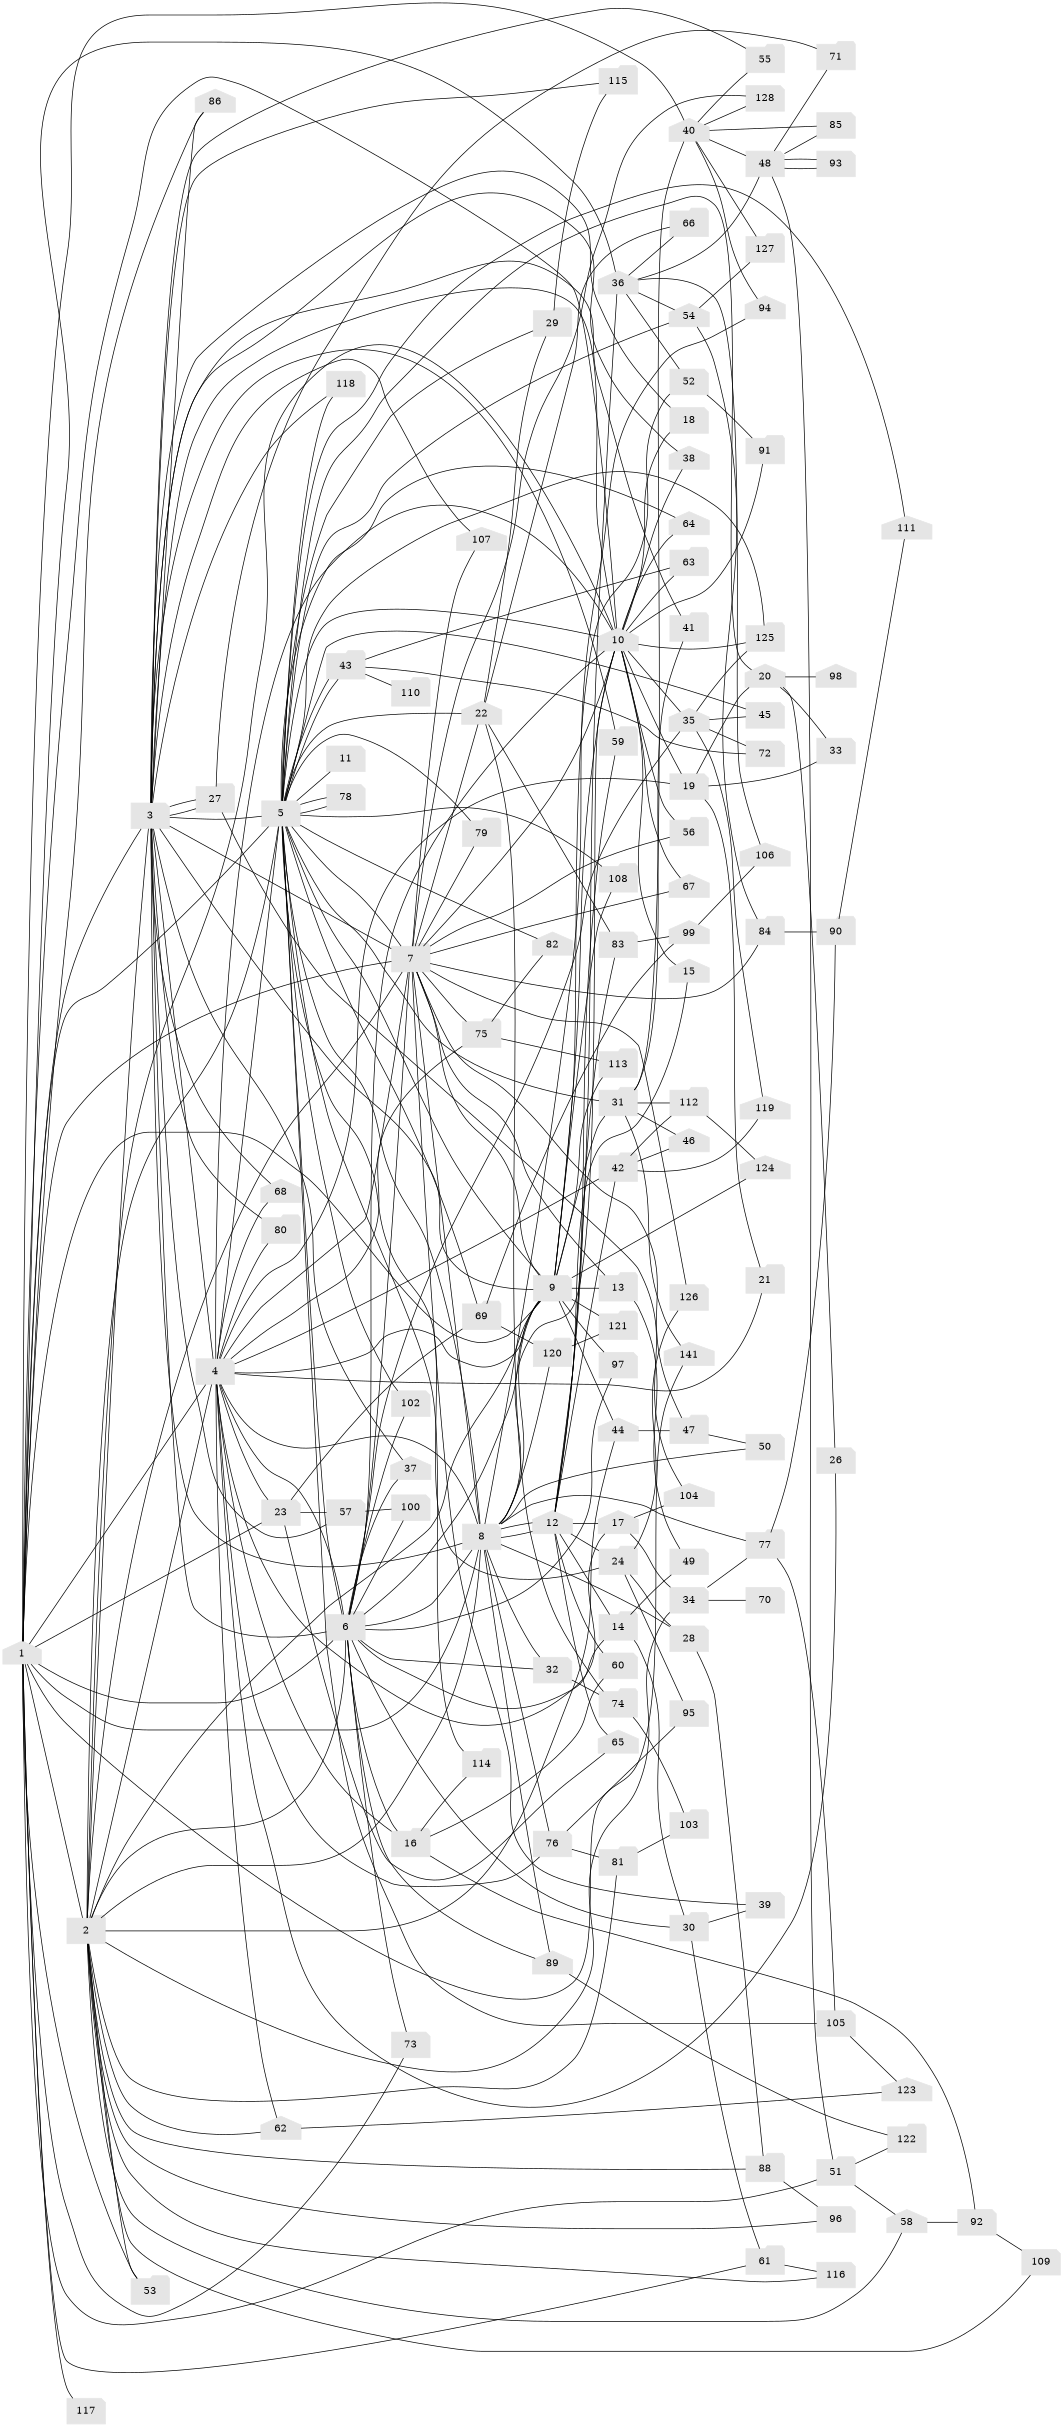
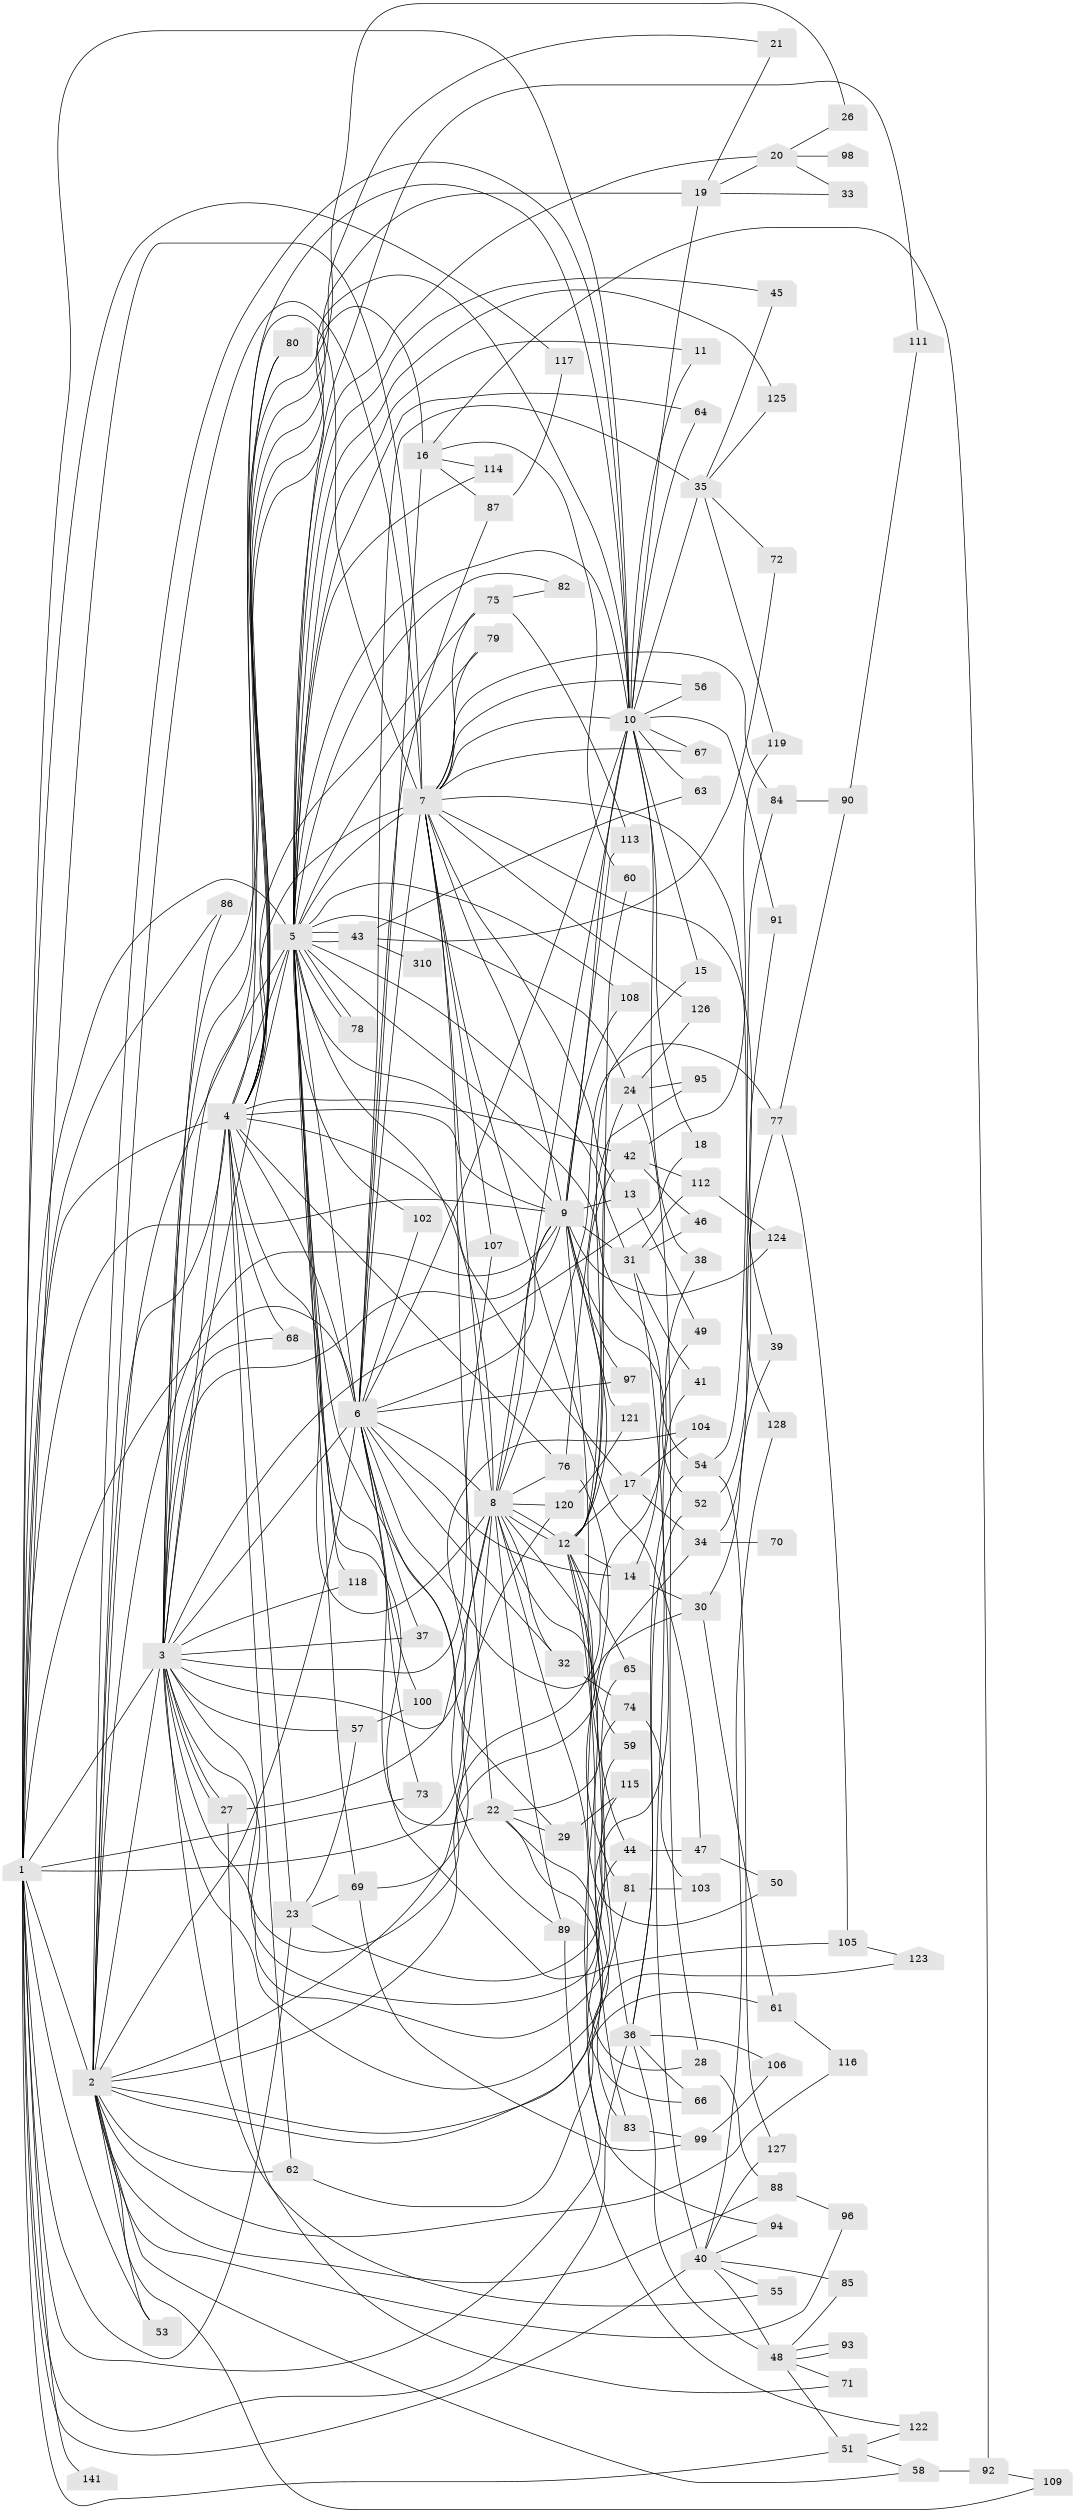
none -> (494, 508)
(692, 649) -> (644, 533)
(411, 693) -> (423, 964)
(649, 1226) -> none
